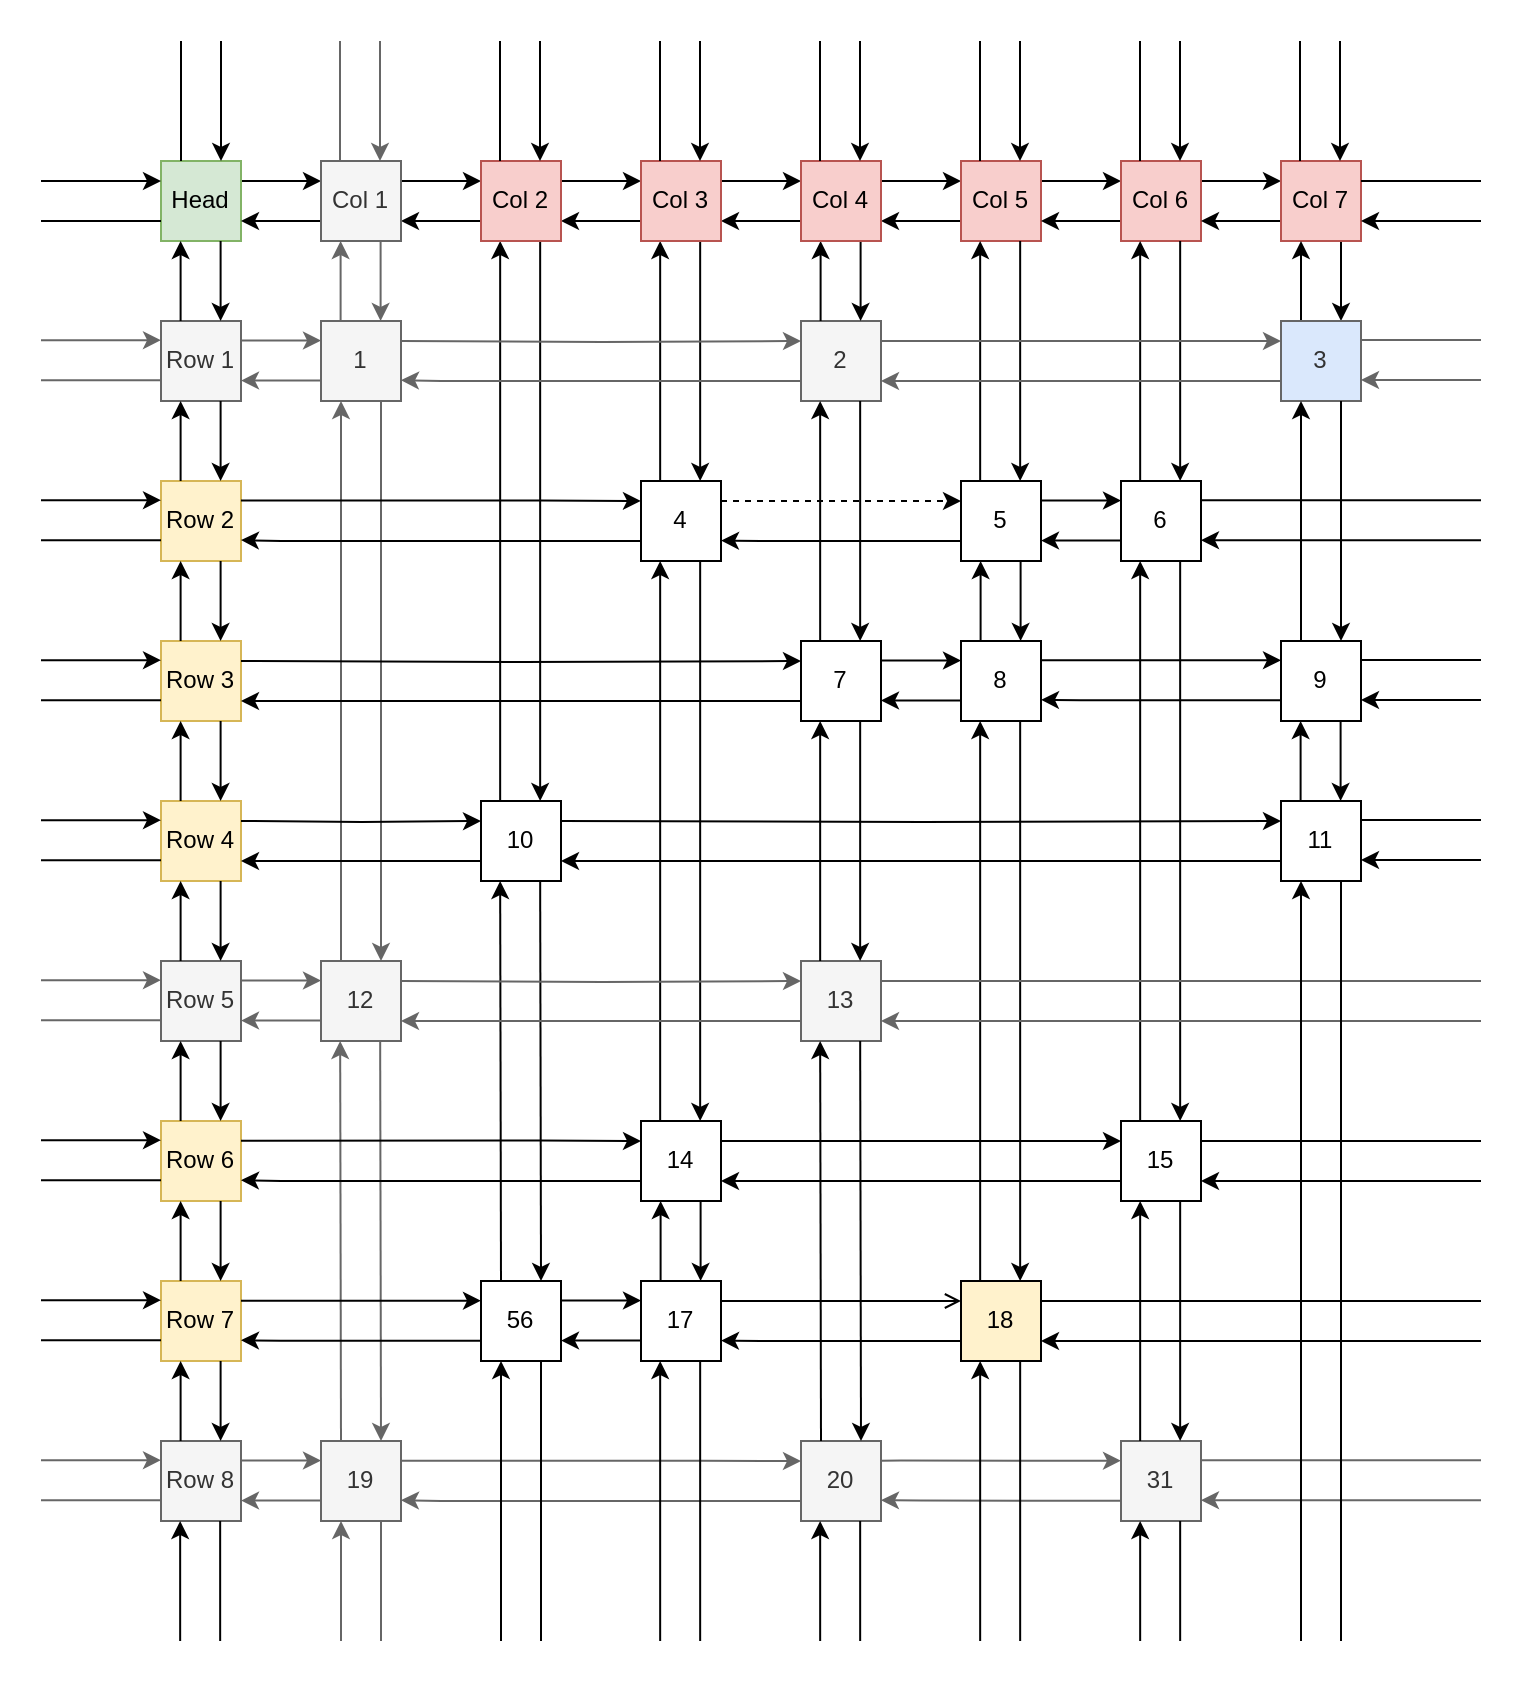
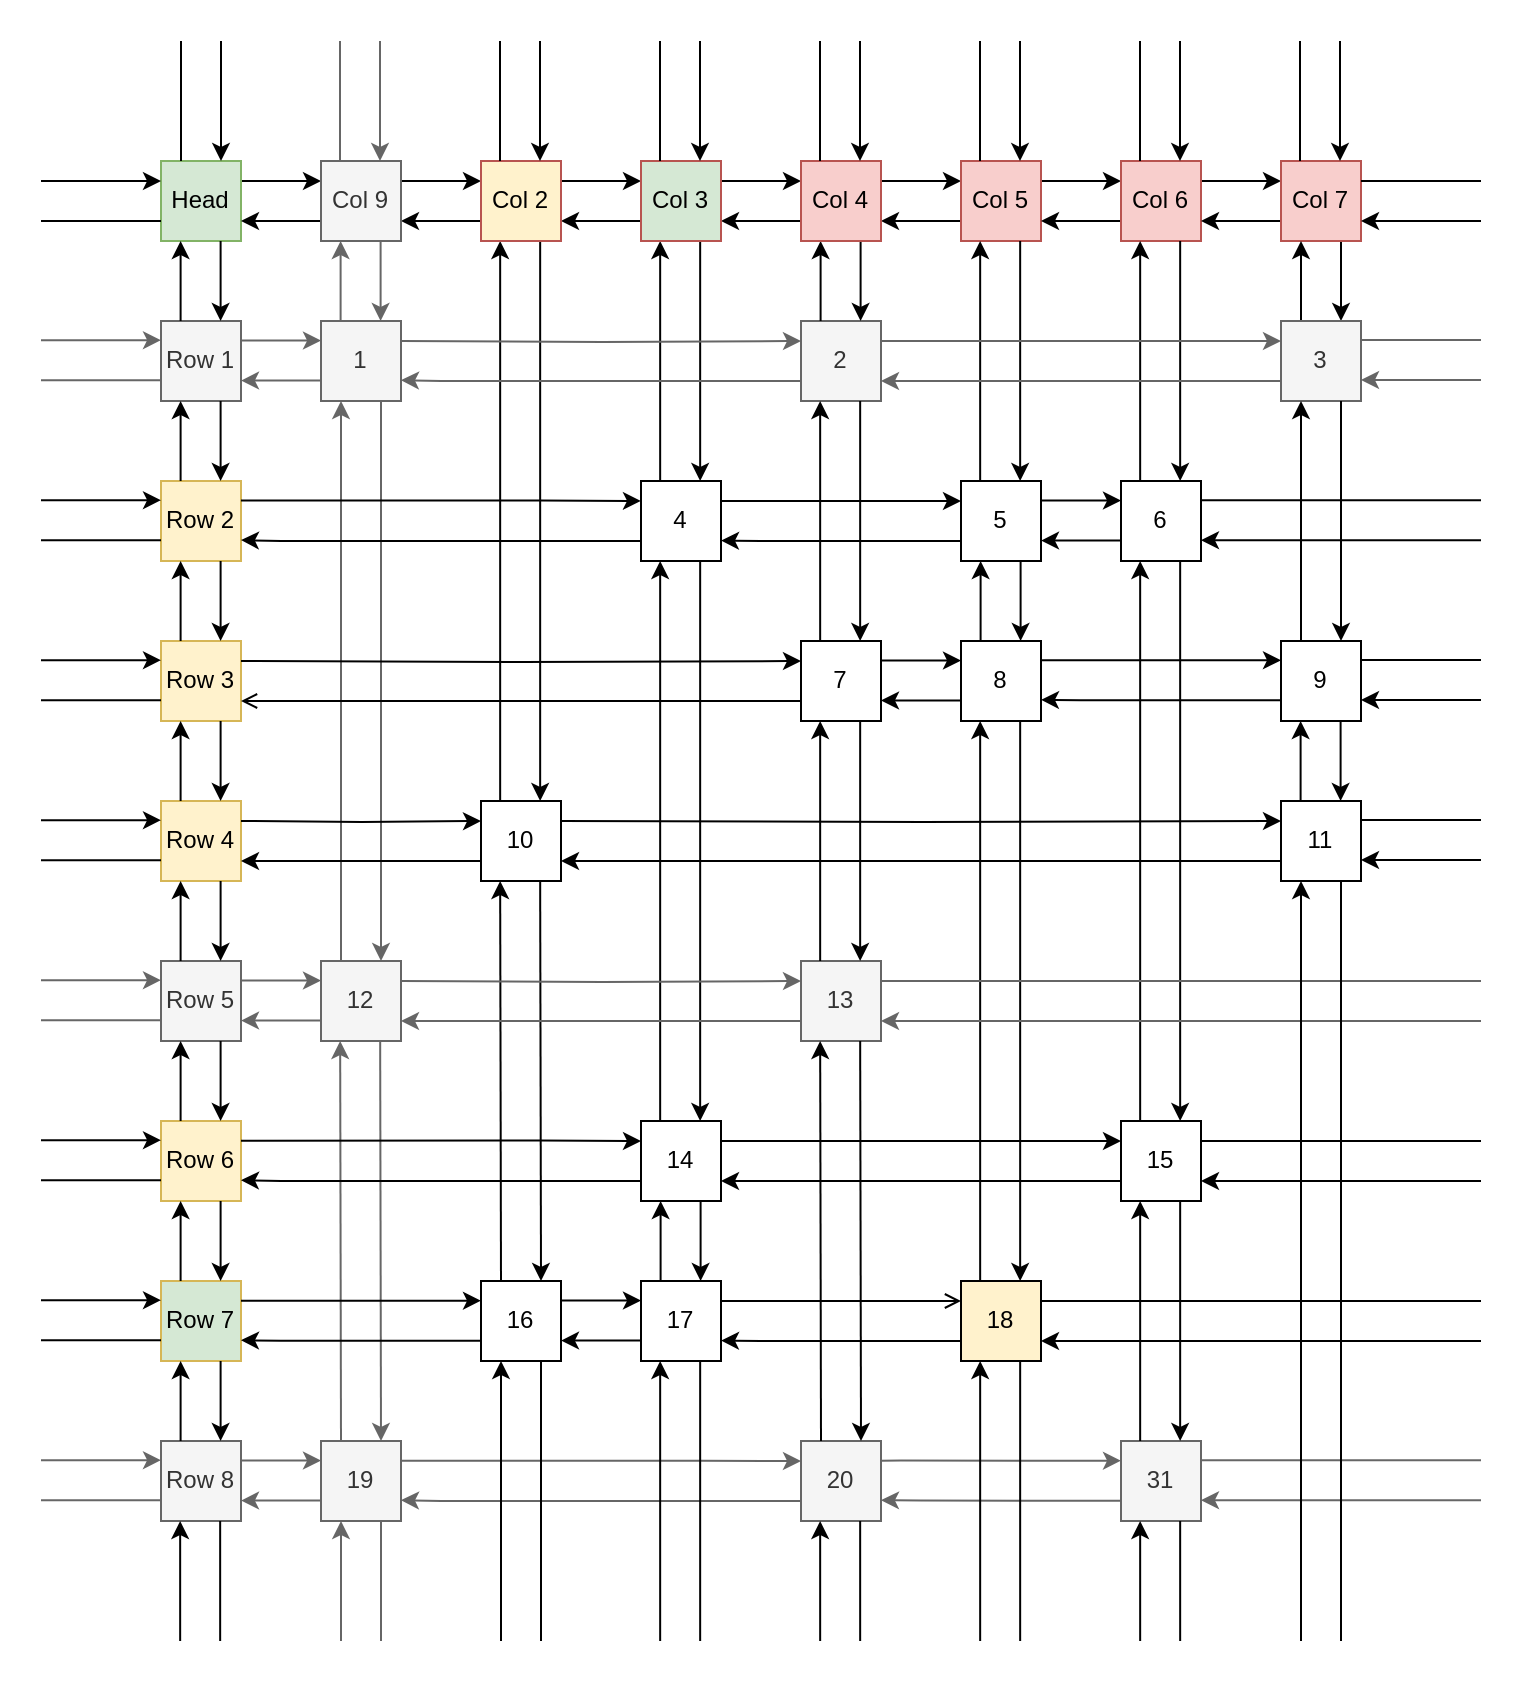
(361, 201) -> (361, 201)
(521, 201) -> (521, 201)
(681, 201) -> (681, 201)
(1321, 361) -> (1321, 361)
(789, 501) -> (789, 501)
(256, 701) -> (252, 701)
(201, 1321) -> (201, 1321)
(521, 1321) -> (521, 1321)
